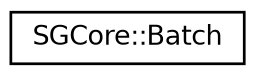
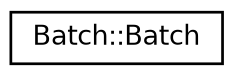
(128, 38) -> (117, 38)
